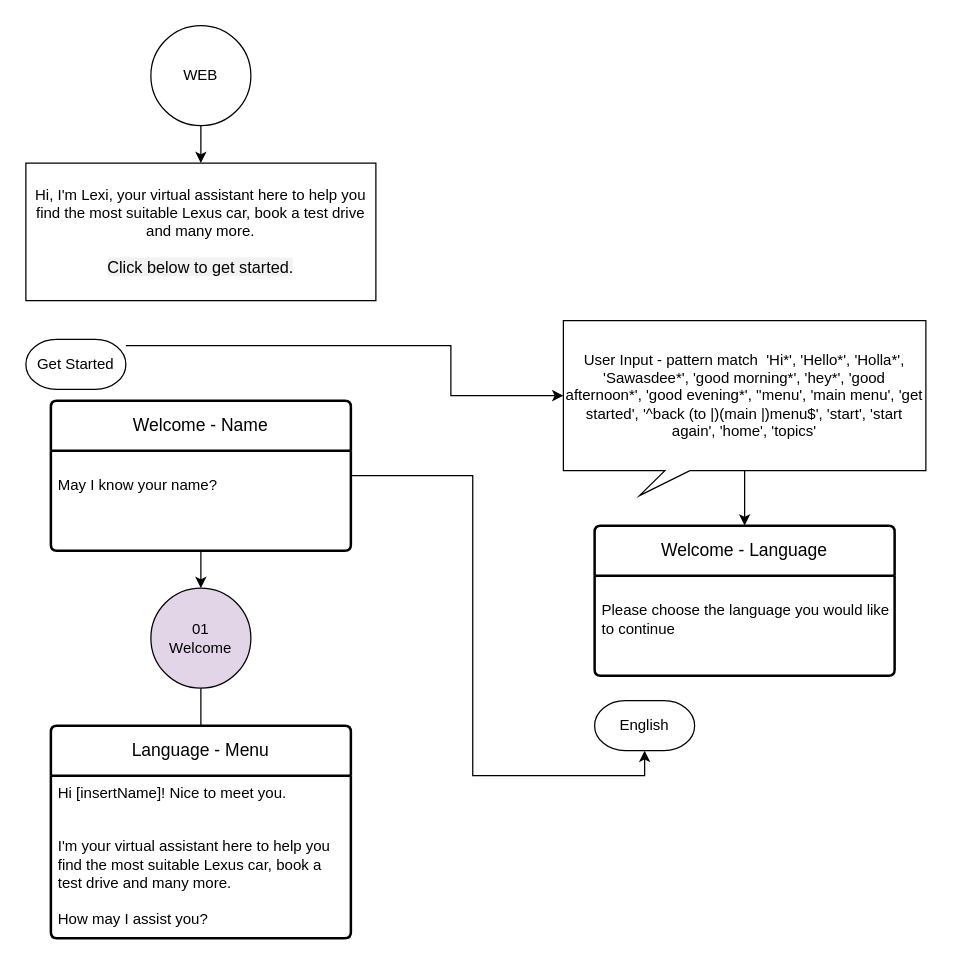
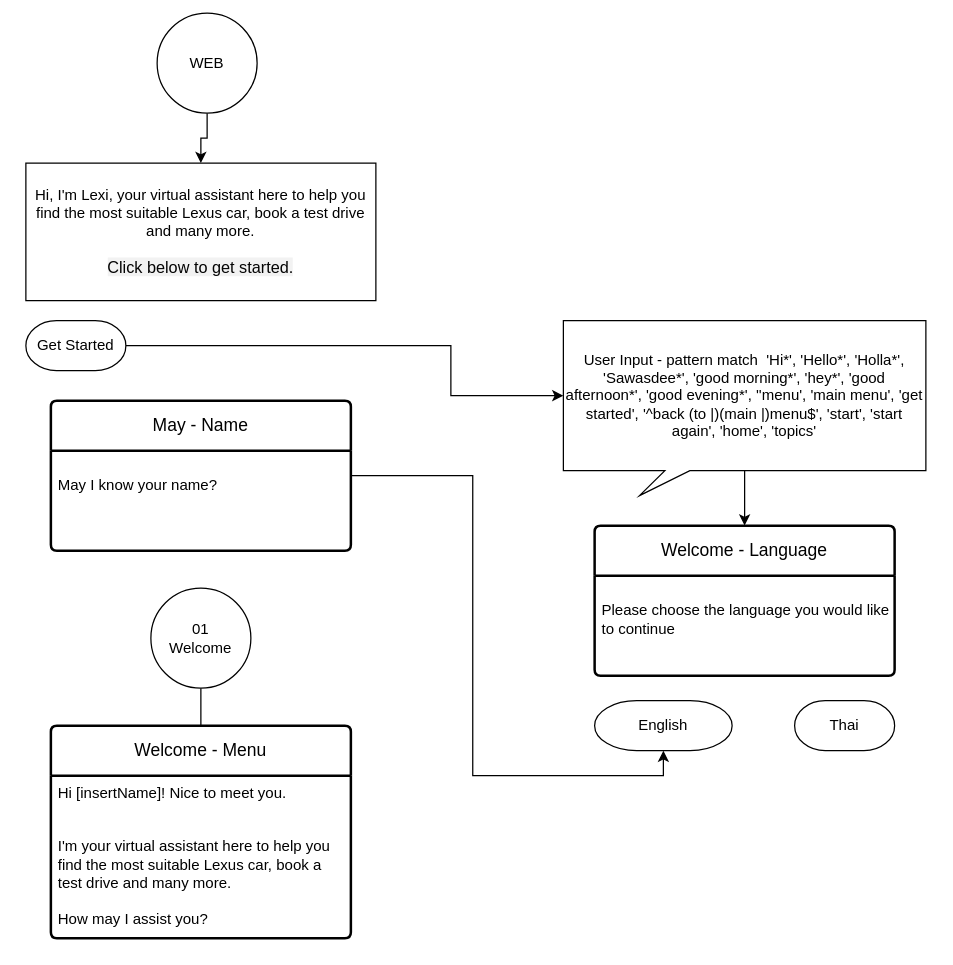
(201, 76) -> (207, 63)
(76, 364) -> (76, 346)
(201, 426) -> (201, 426)
(201, 573) -> none
(201, 638) -> (201, 638)
(644, 726) -> (663, 726)
none -> (844, 726)
(201, 751) -> (201, 751)
